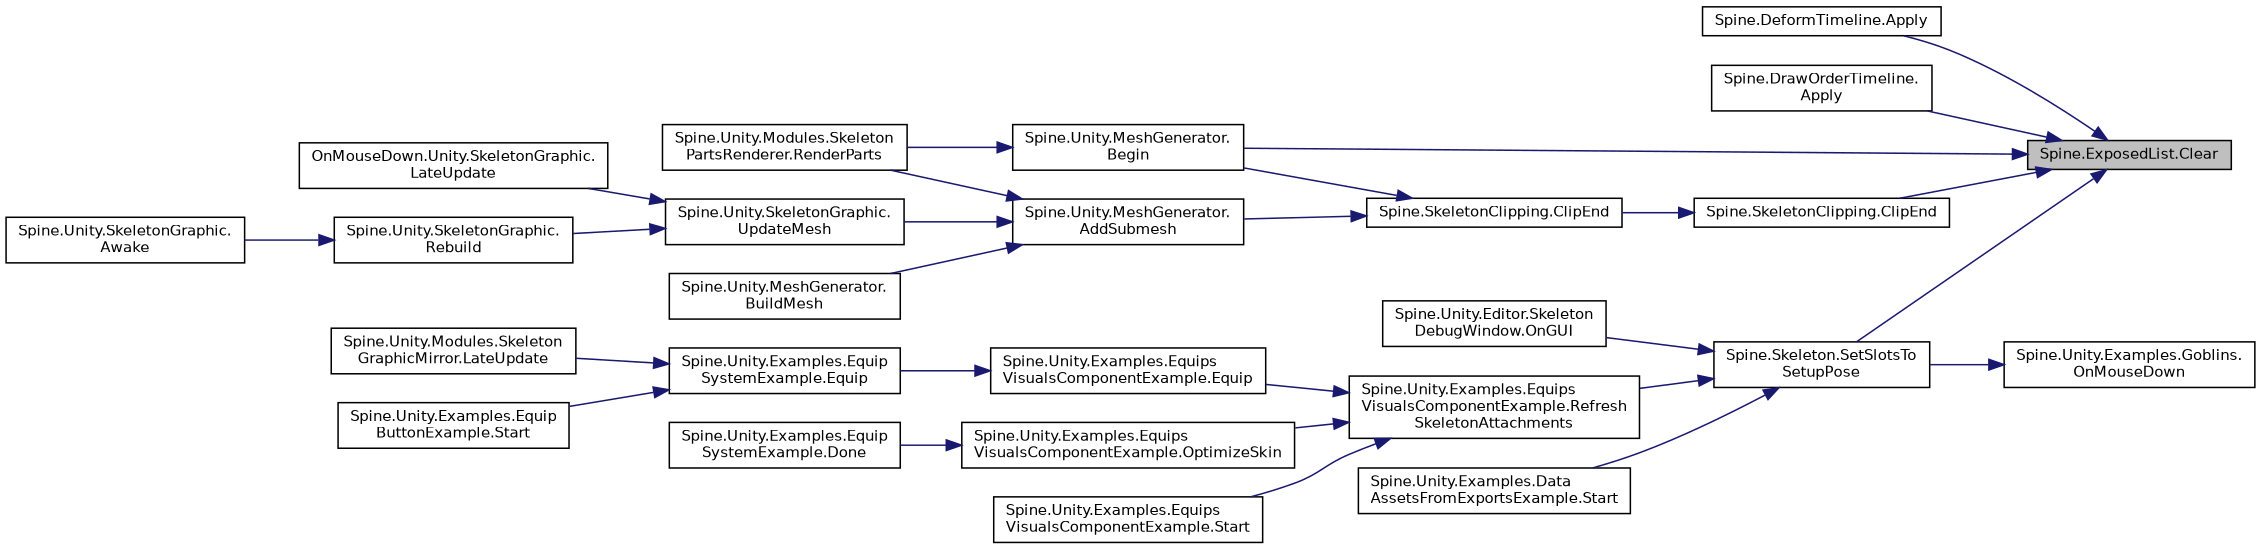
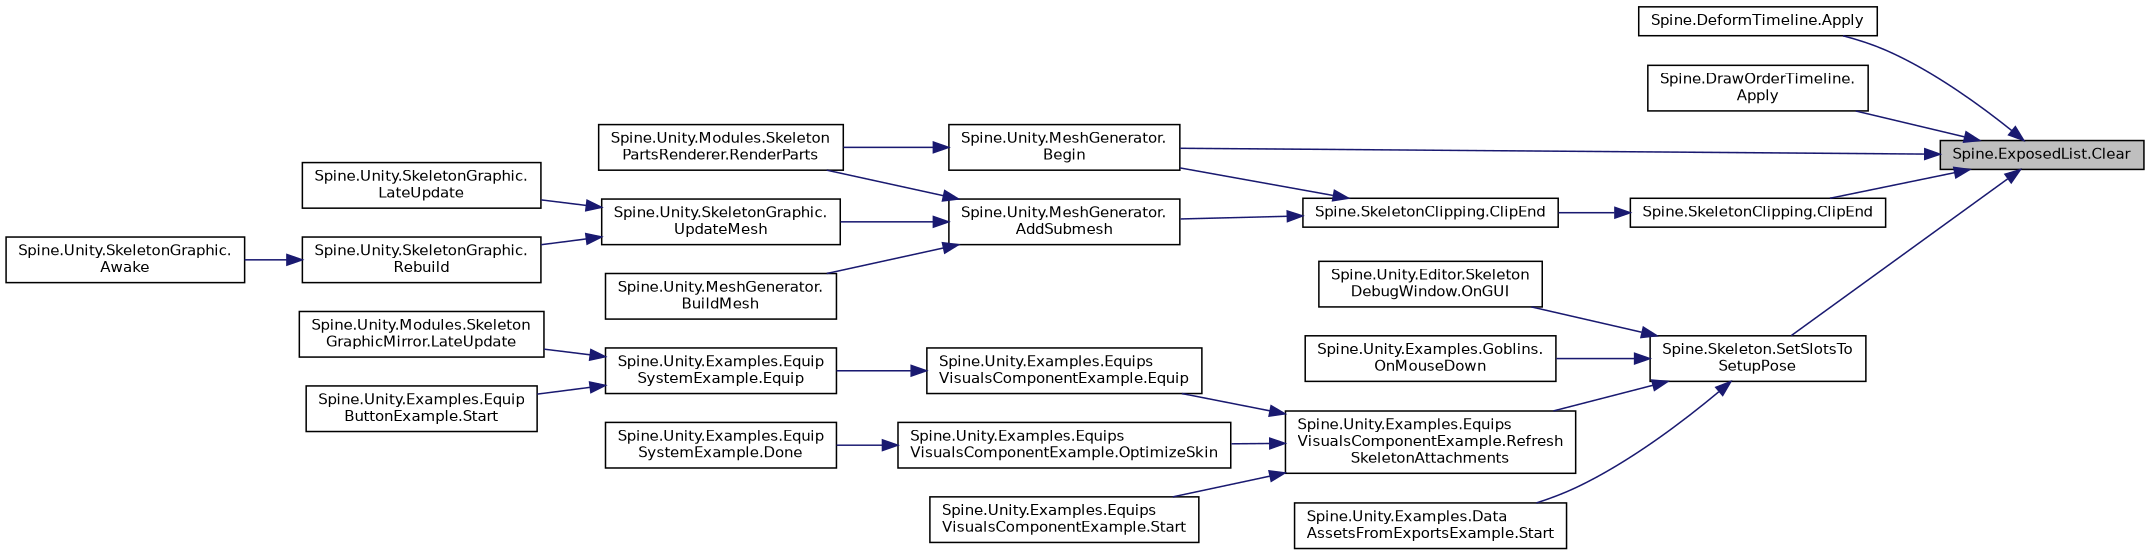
(454, 166) -> (422, 185)
(1959, 365) -> (1595, 359)
